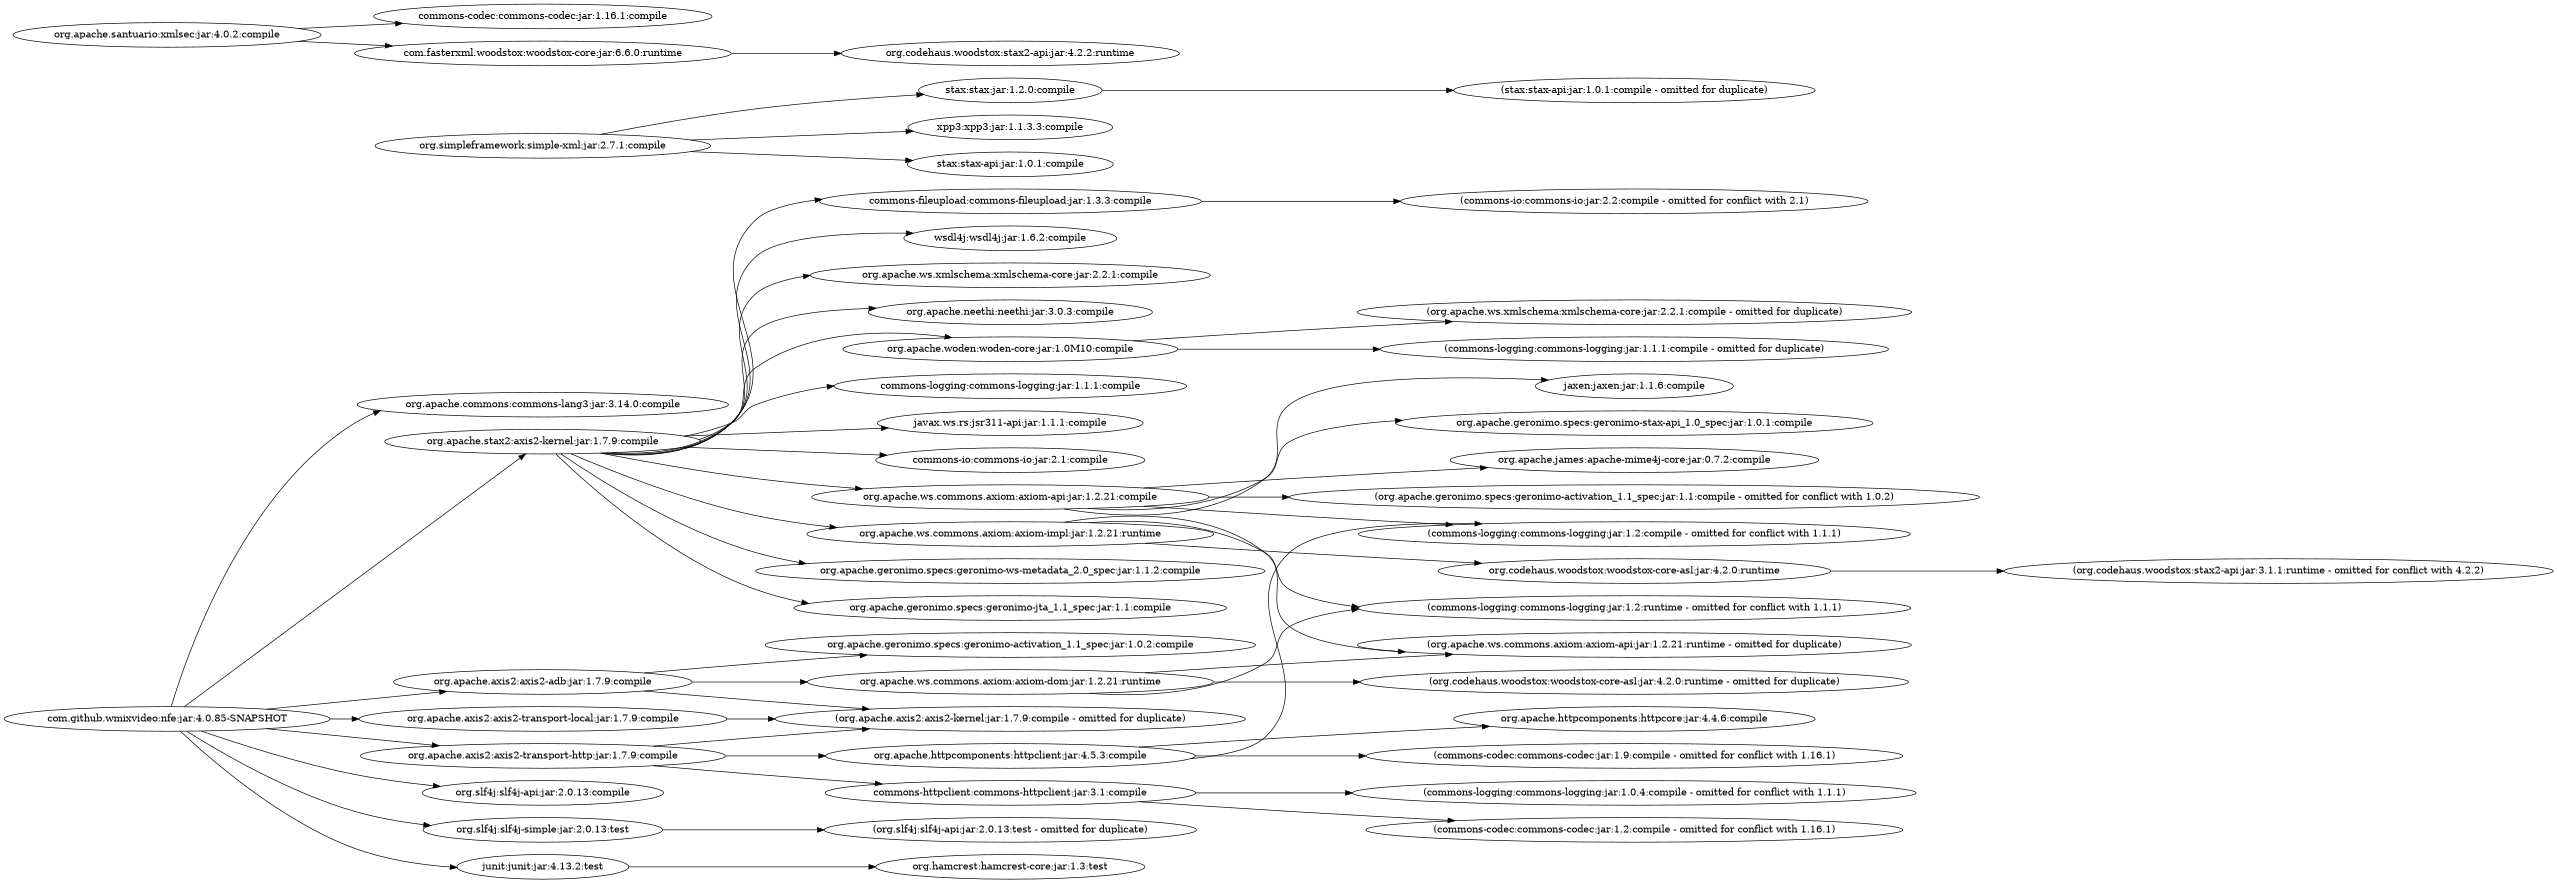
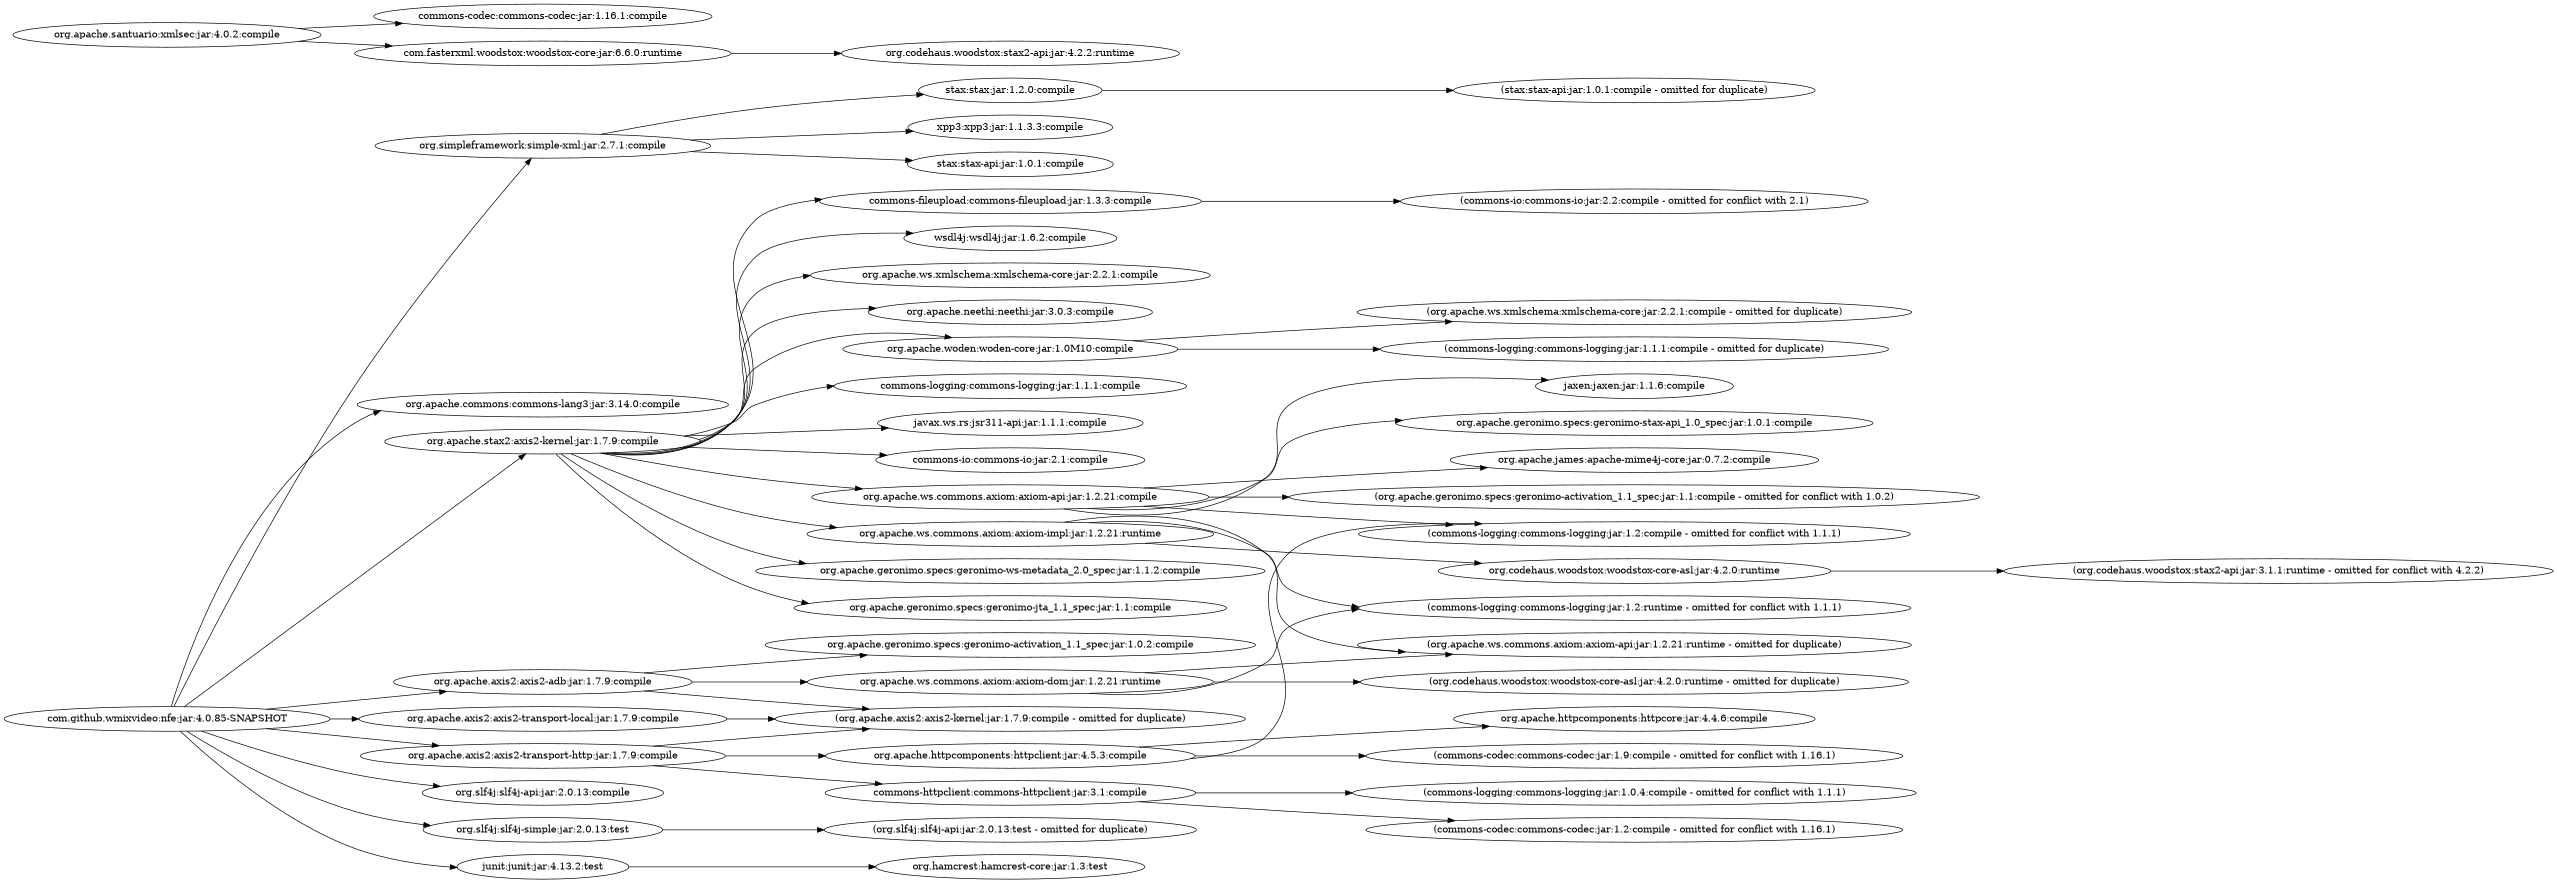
none -> (331, 423)
